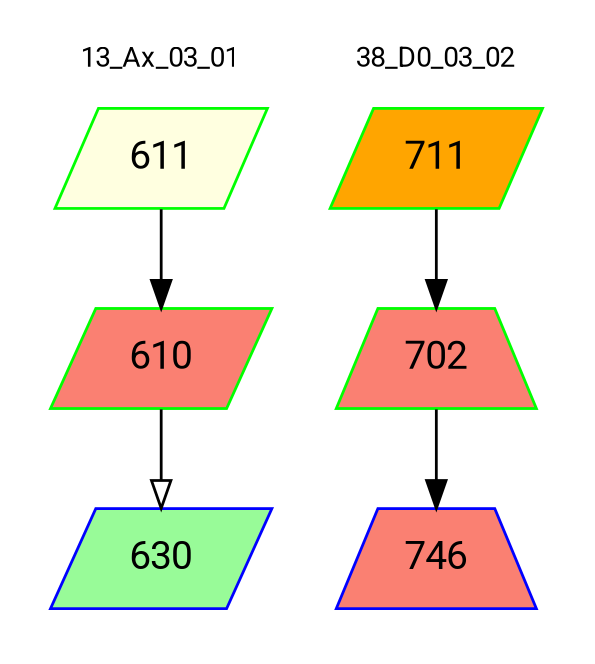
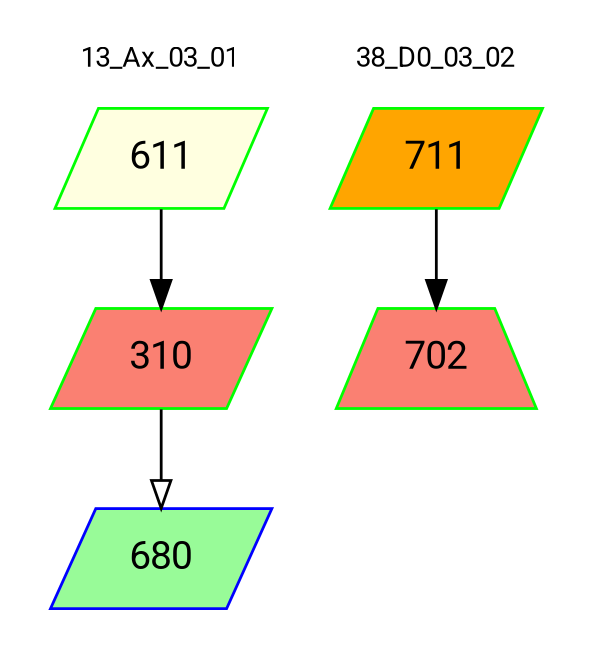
(161, 359) -> (161, 359)
(161, 559) -> (161, 559)
(436, 559) -> none
